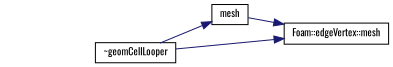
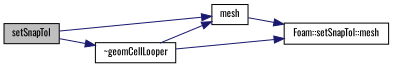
none -> (32, 34)
(336, 34) -> (336, 34)
